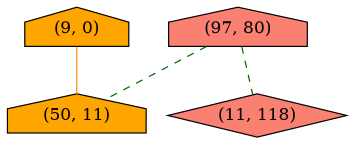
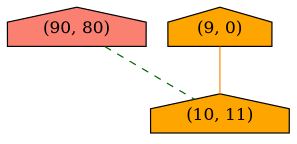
(238, 29) -> (77, 29)
(77, 115) -> (220, 115)
(257, 115) -> none
